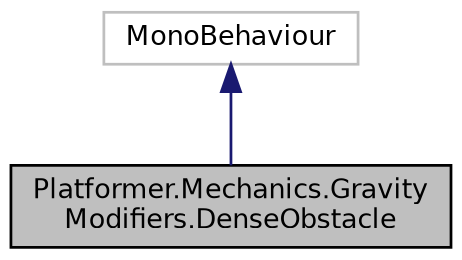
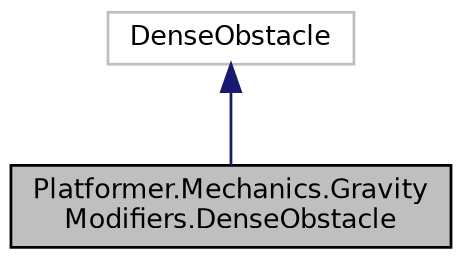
(231, 38) -> (231, 38)
